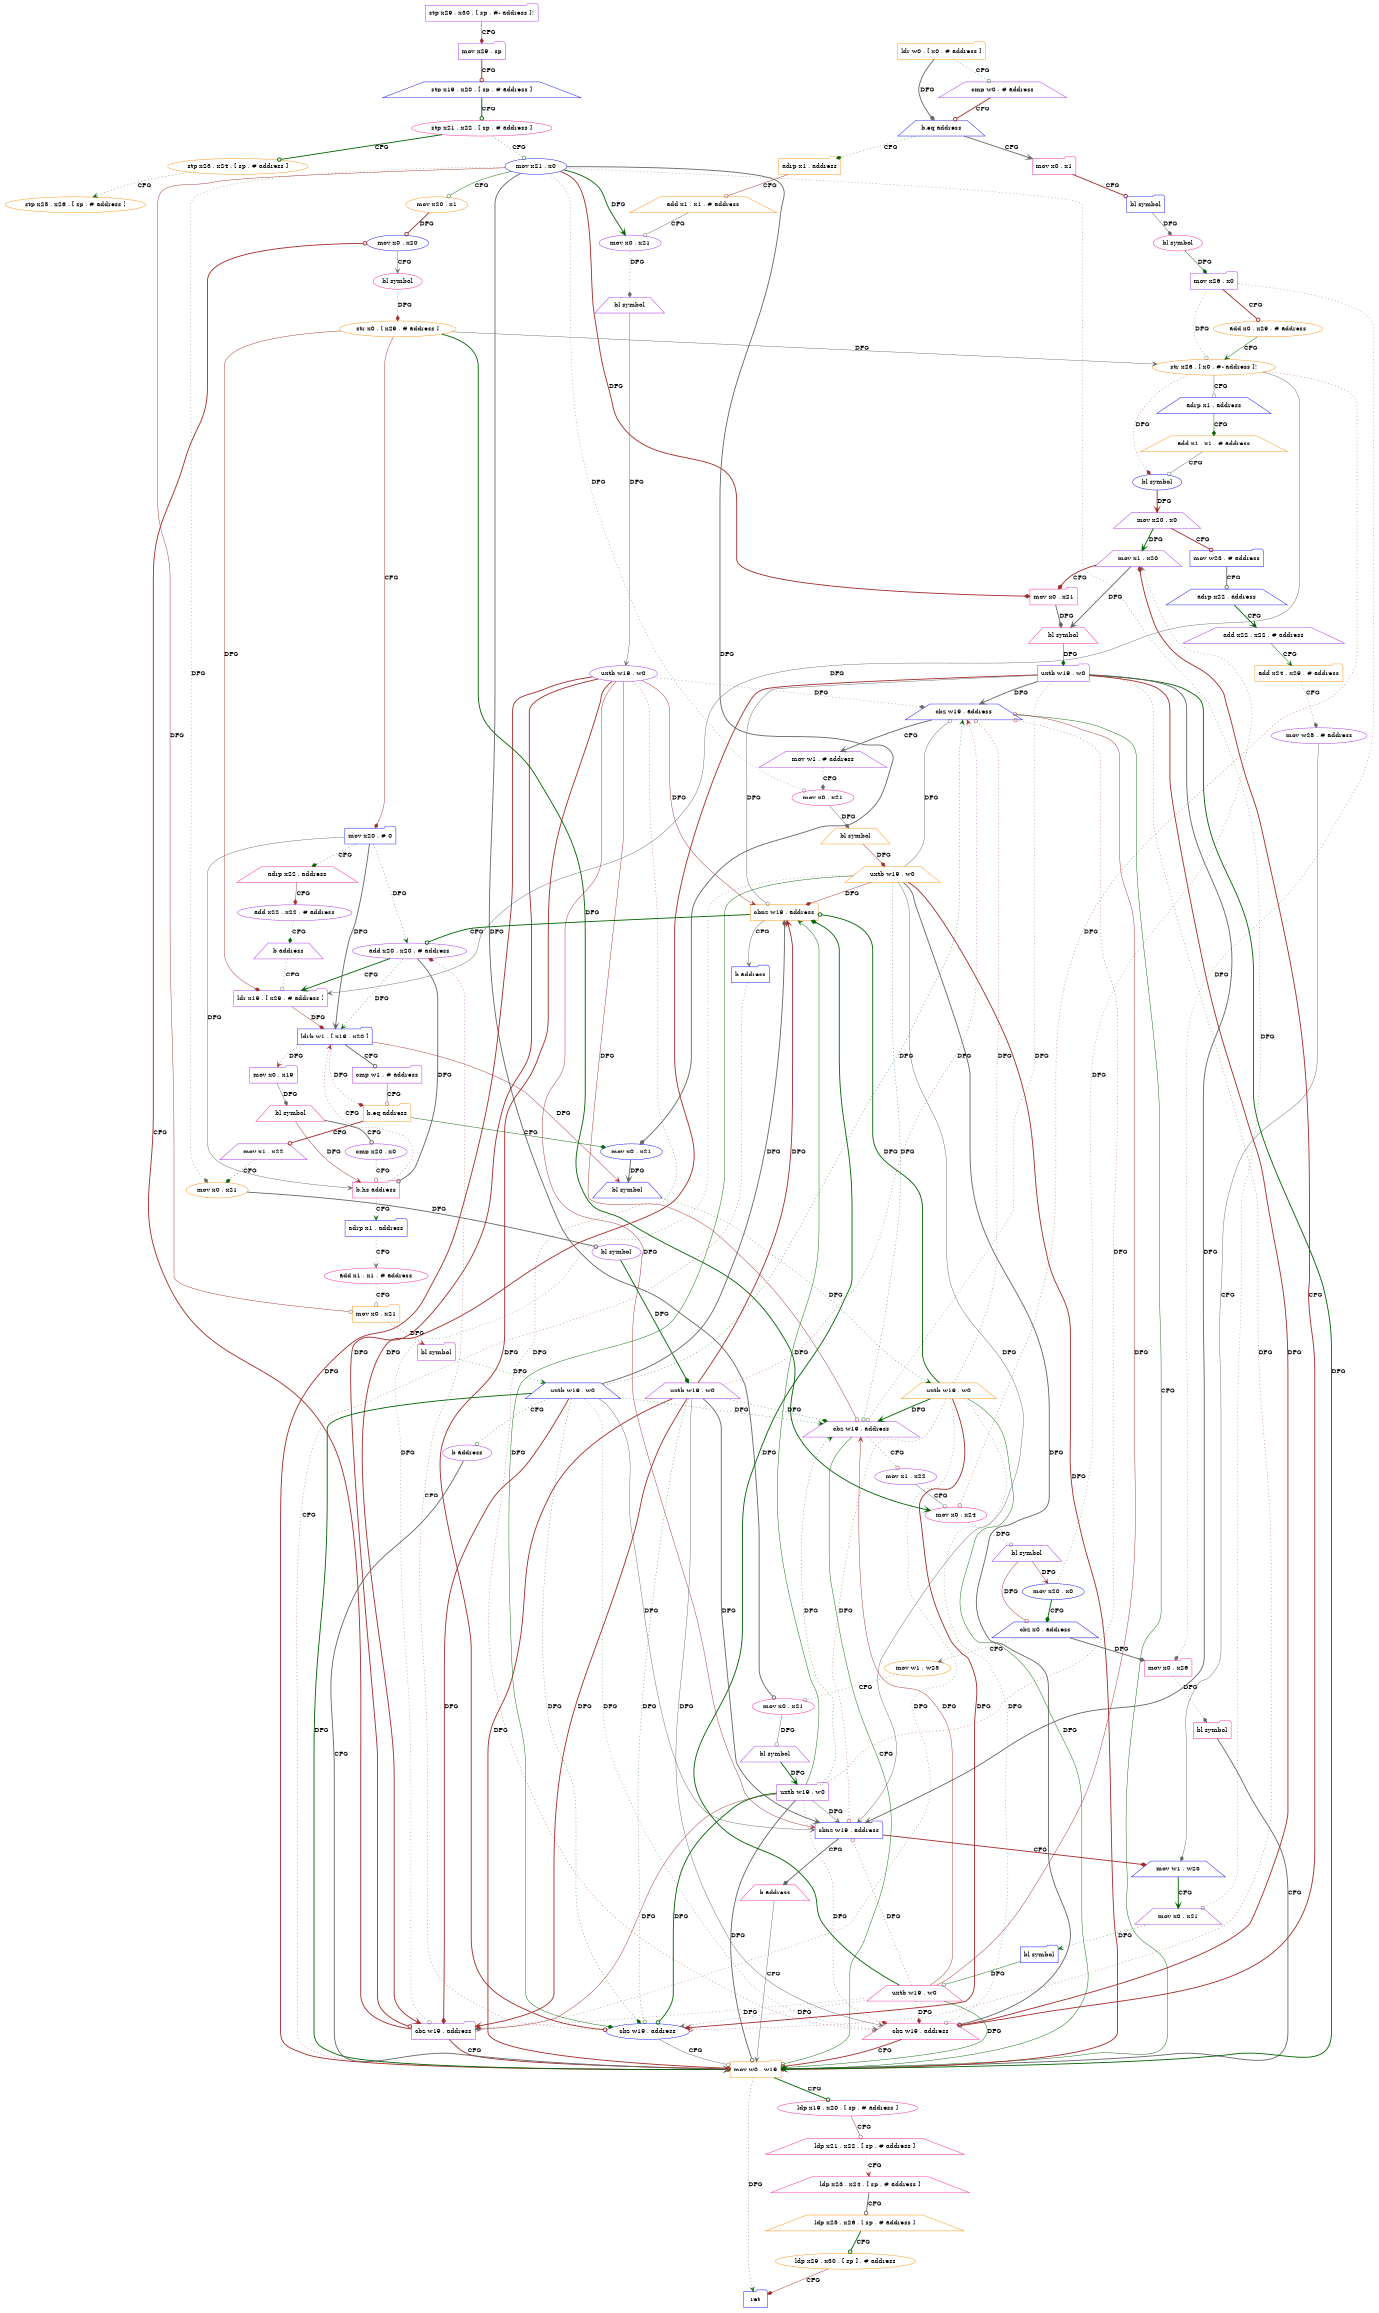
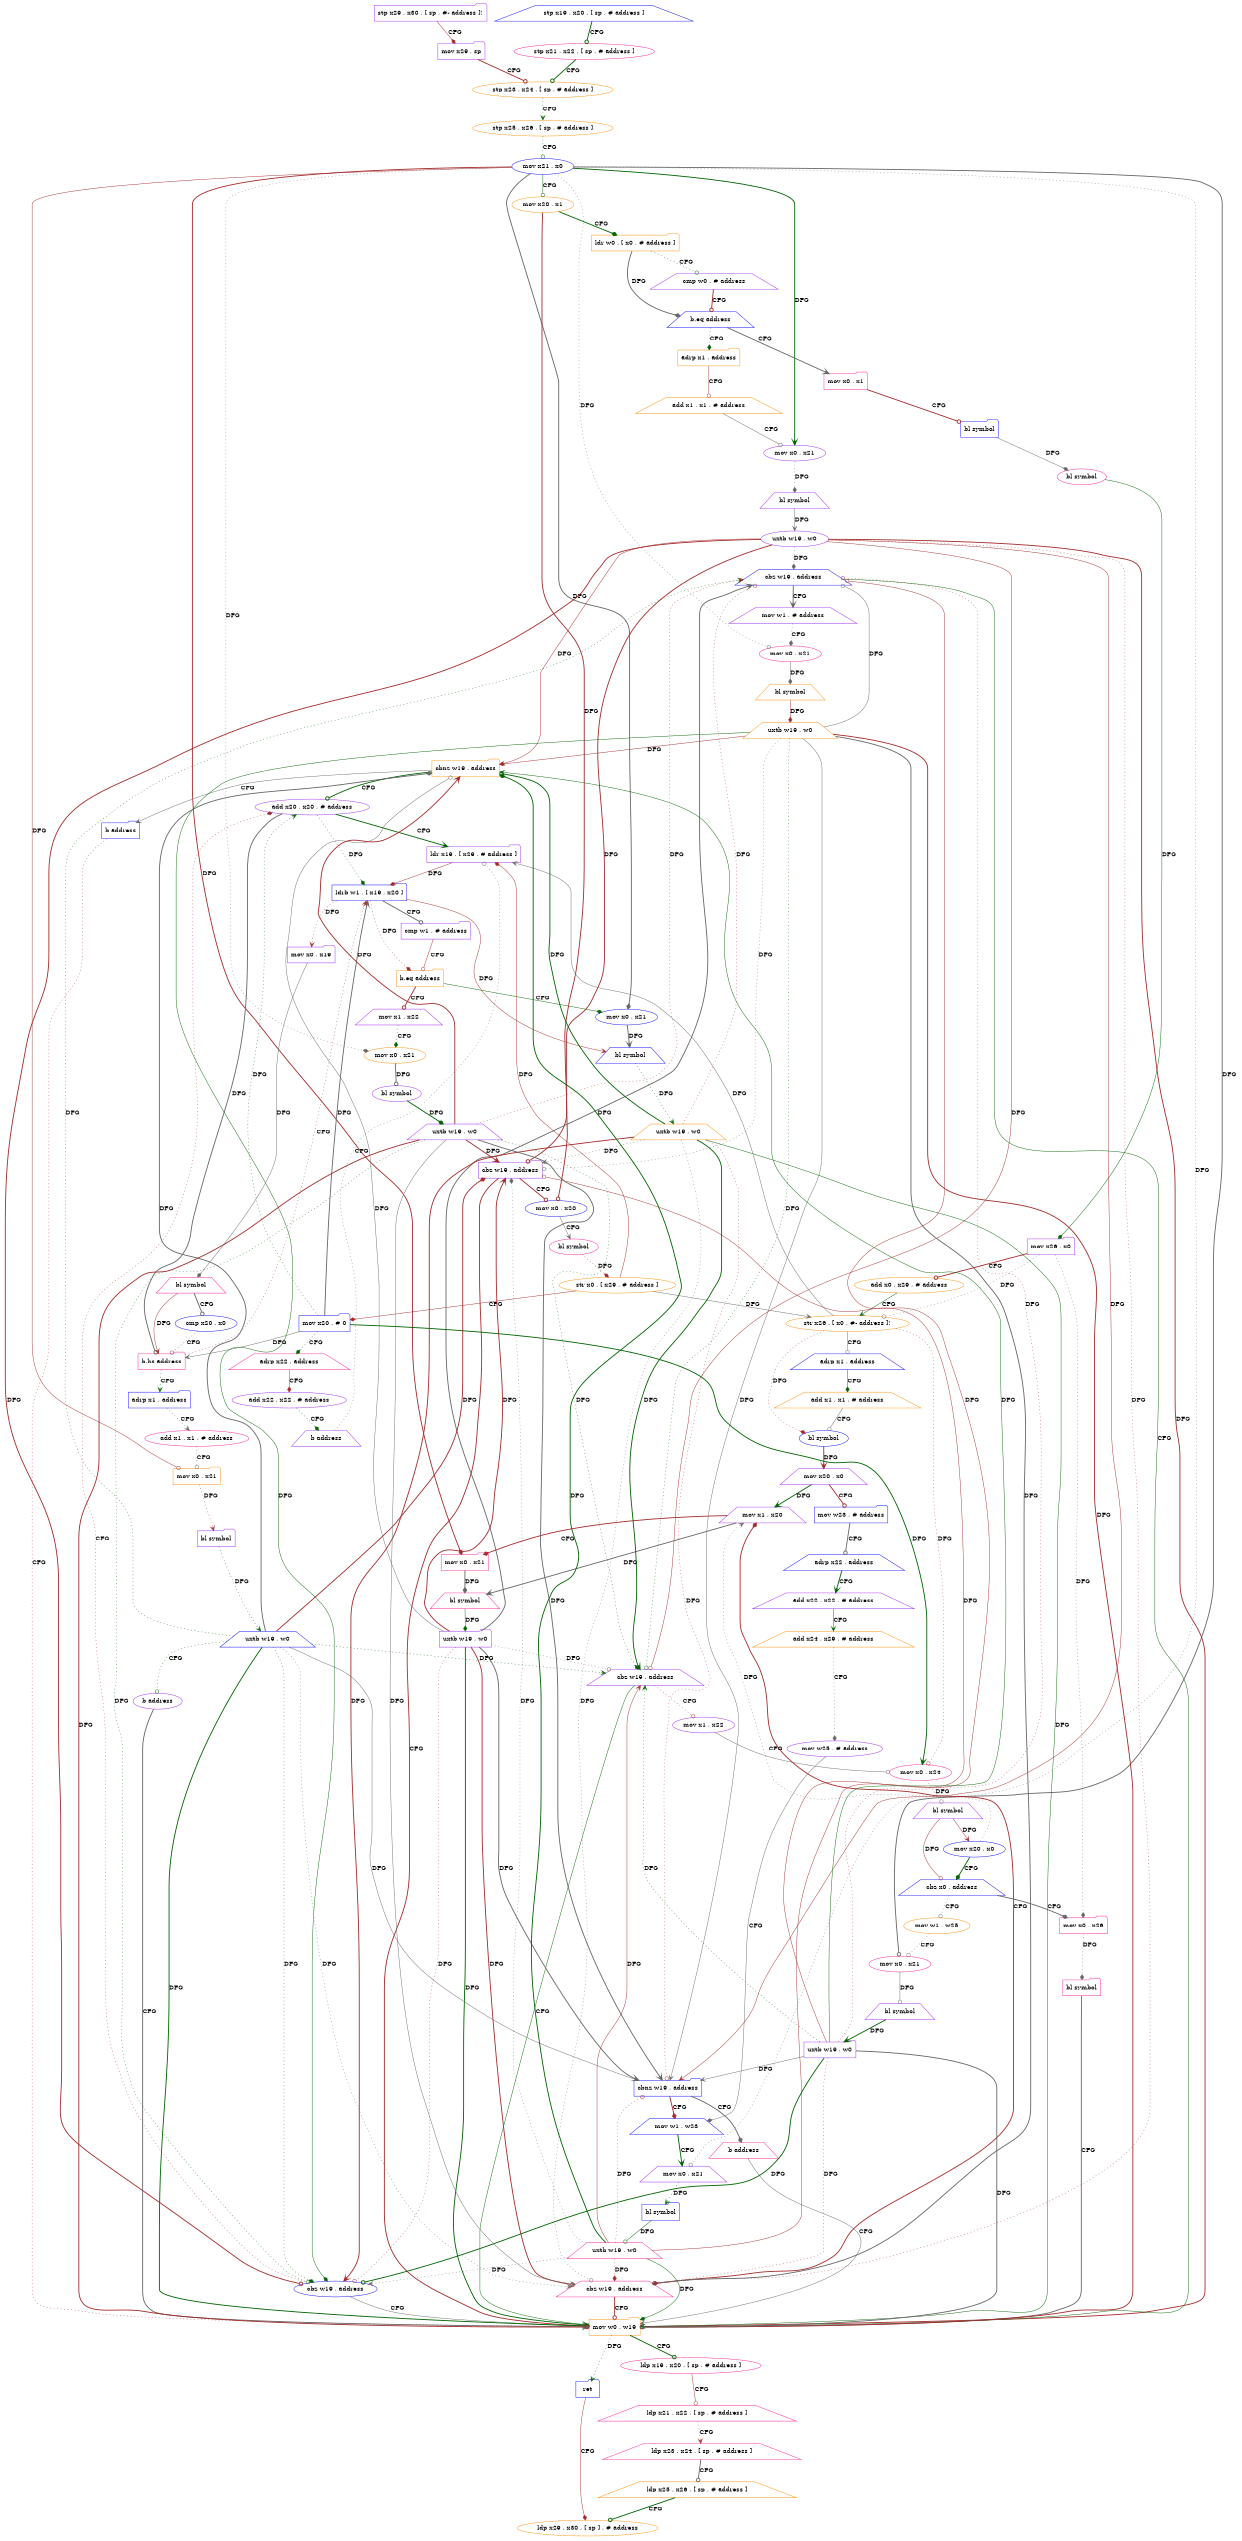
(482, 69) -> (501, 70)
(508, 146) -> (543, 145)
none -> (587, 223)
(1299, 674) -> (833, 1639)
(585, 991) -> (746, 1437)
(374, 992) -> (340, 849)
(376, 1152) -> (206, 1323)
(981, 1649) -> (945, 1905)
(1122, 1649) -> (1054, 1907)
(800, 2281) -> (581, 2456)
